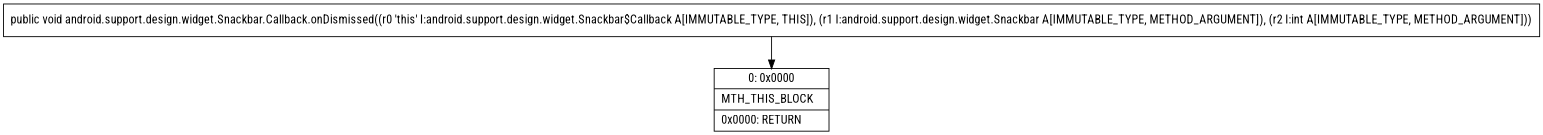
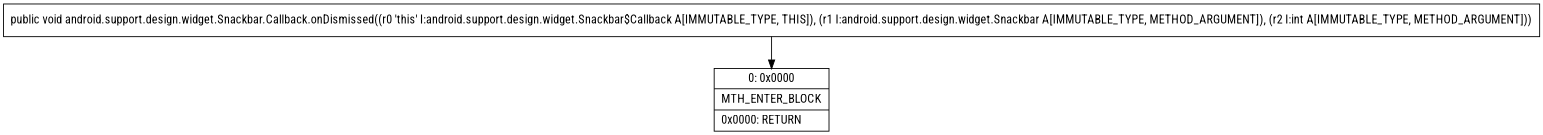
(768, 99) -> (772, 99)
